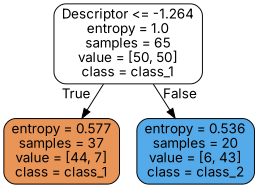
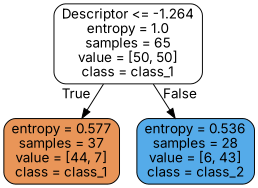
(196, 151) -> (196, 151)
